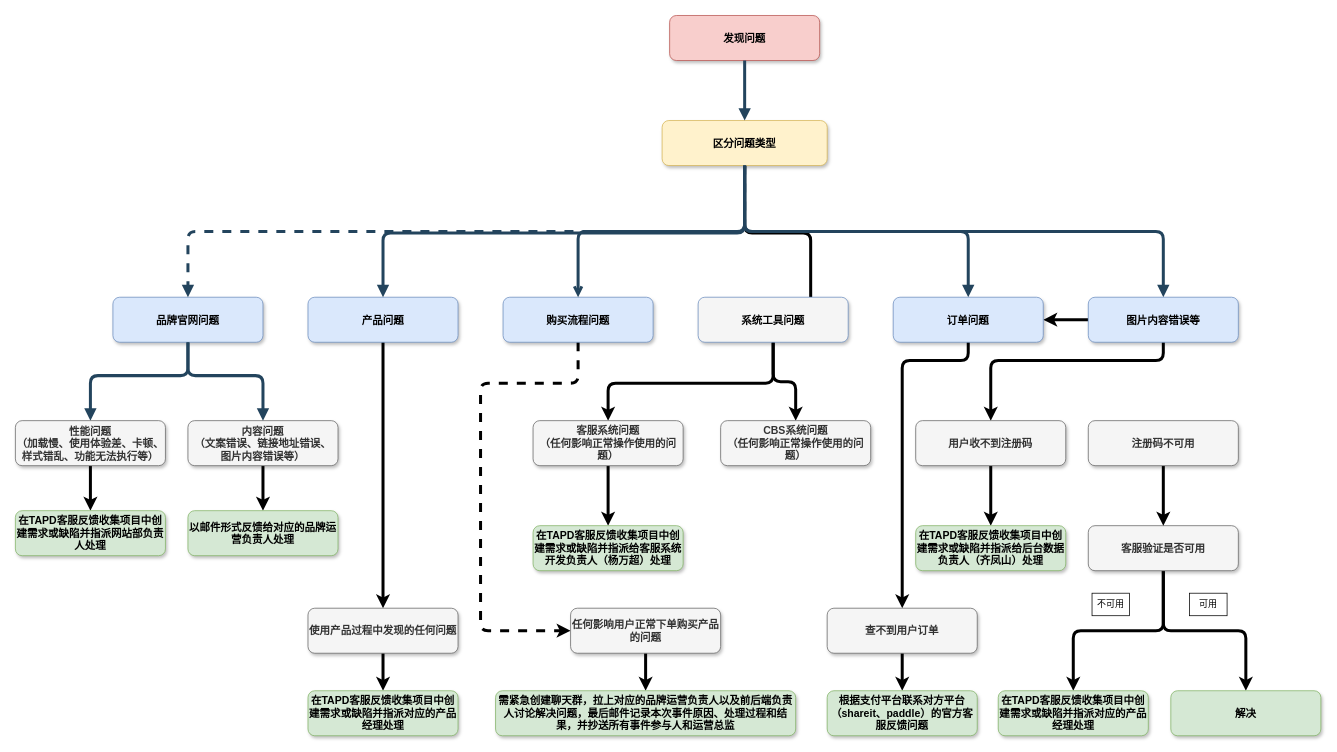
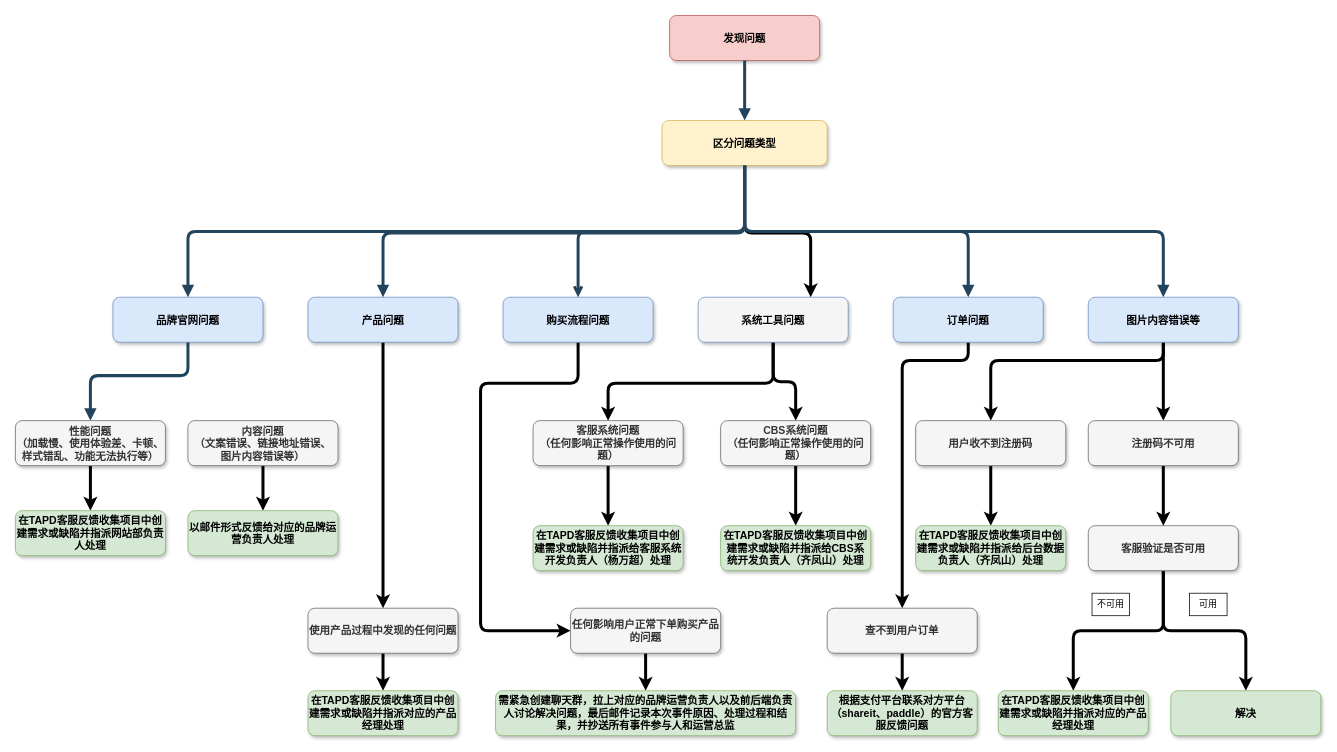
(265, 231) -> (265, 231)
(810, 290) -> (810, 286)
(1070, 320) -> (1163, 384)
(239, 375) -> none
(480, 481) -> (480, 481)
none -> (795, 490)
none -> (795, 548)
